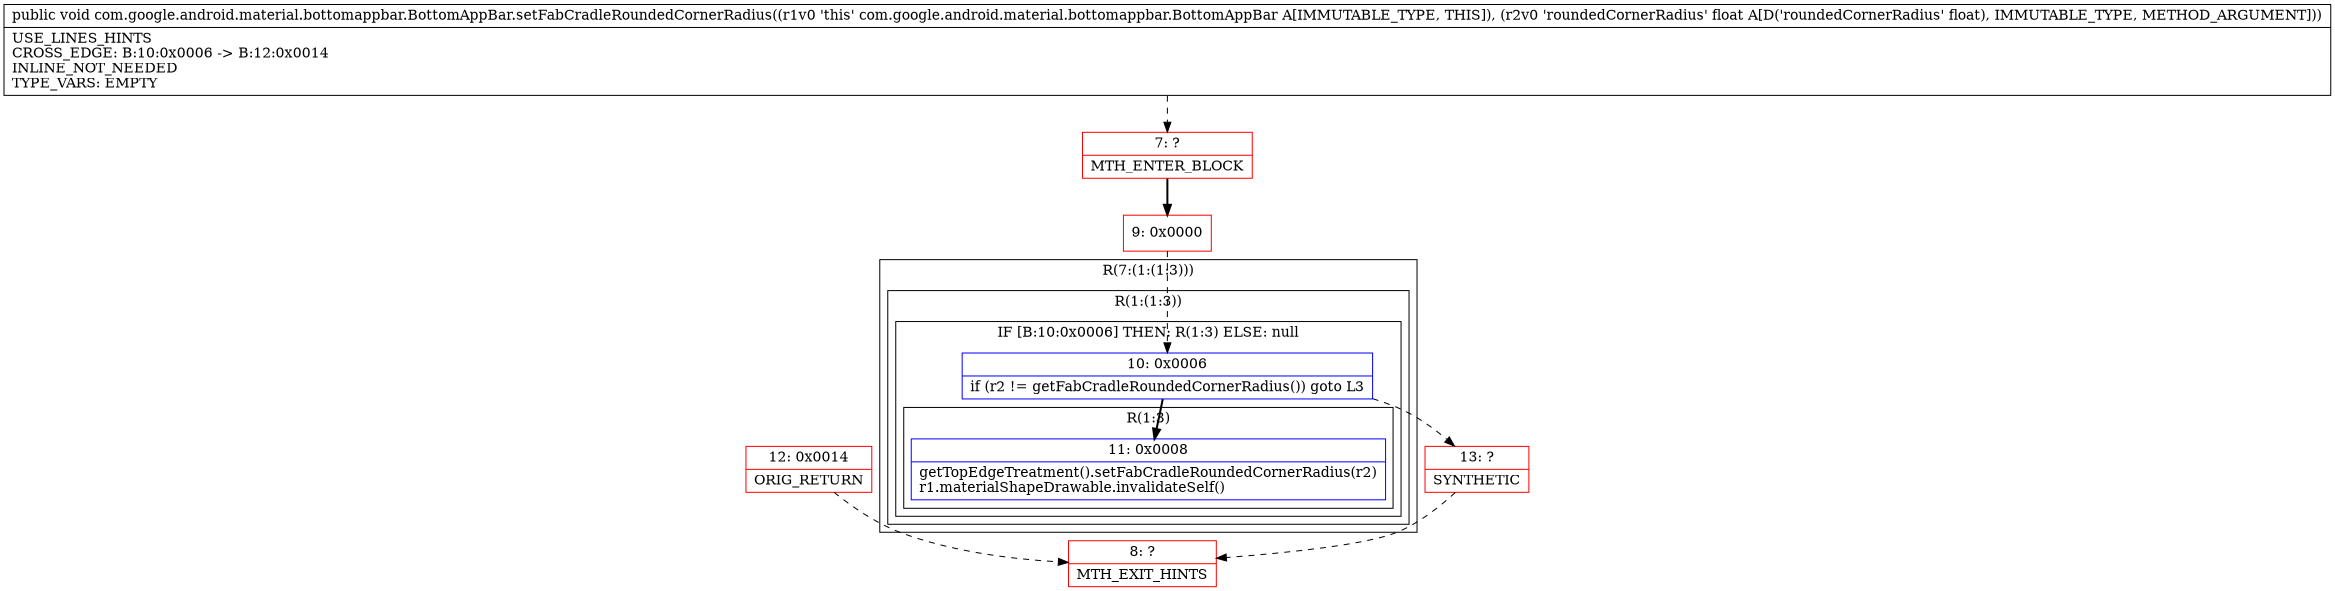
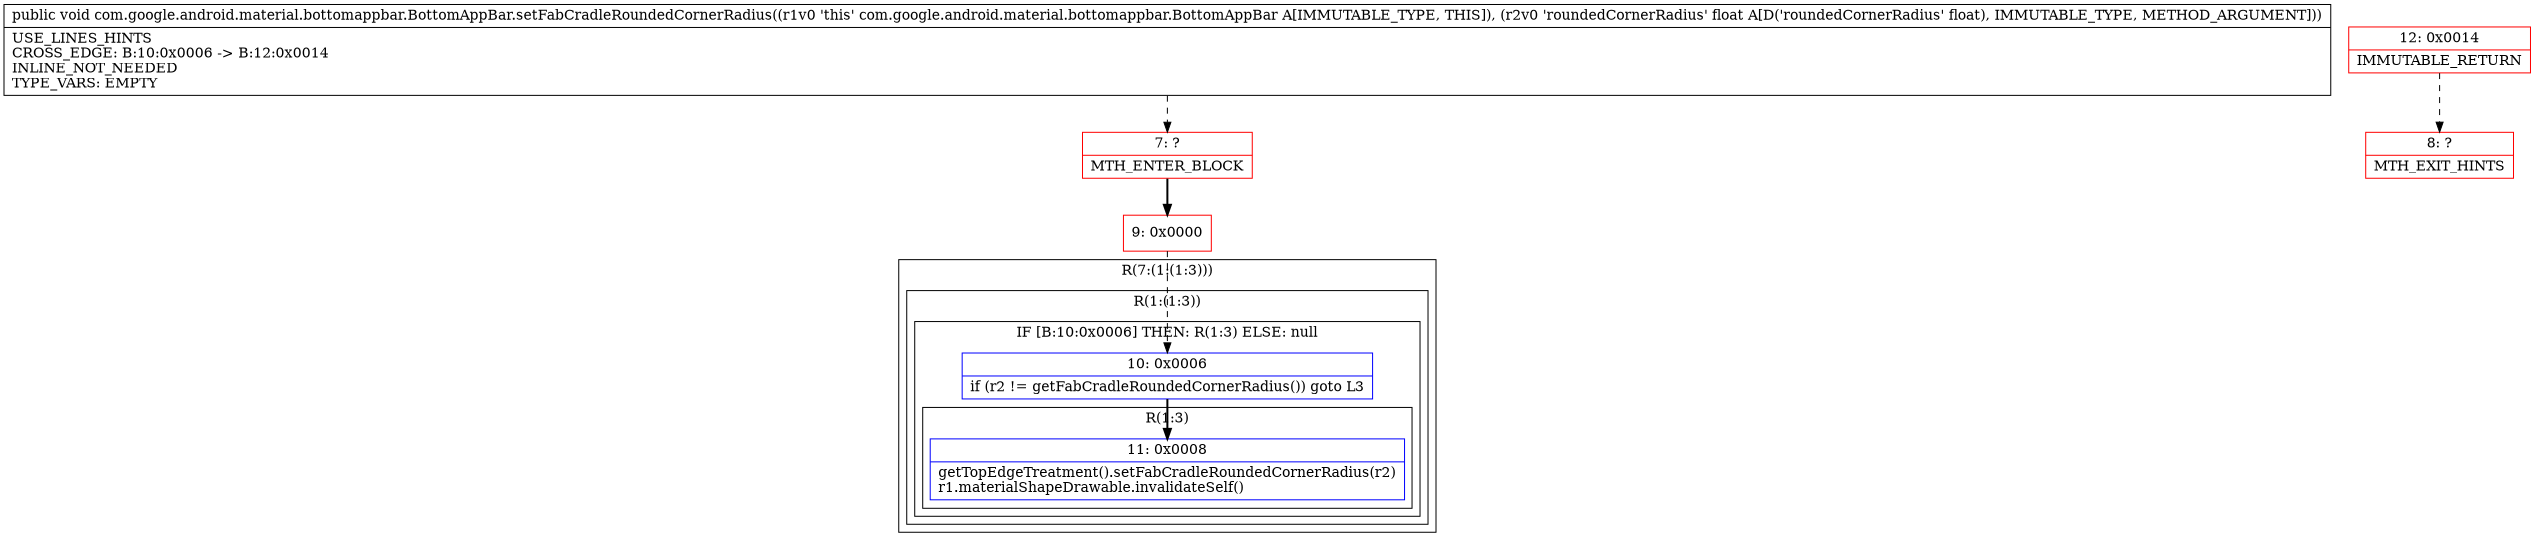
(1477, 469) -> none
(809, 480) -> (2440, 61)
